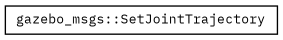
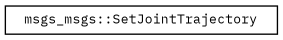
(141, 20) -> (141, 20)
